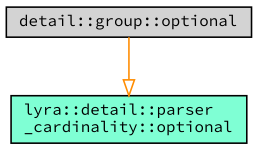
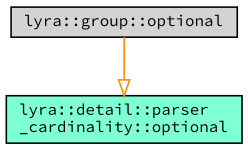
(129, 22) -> (124, 22)
